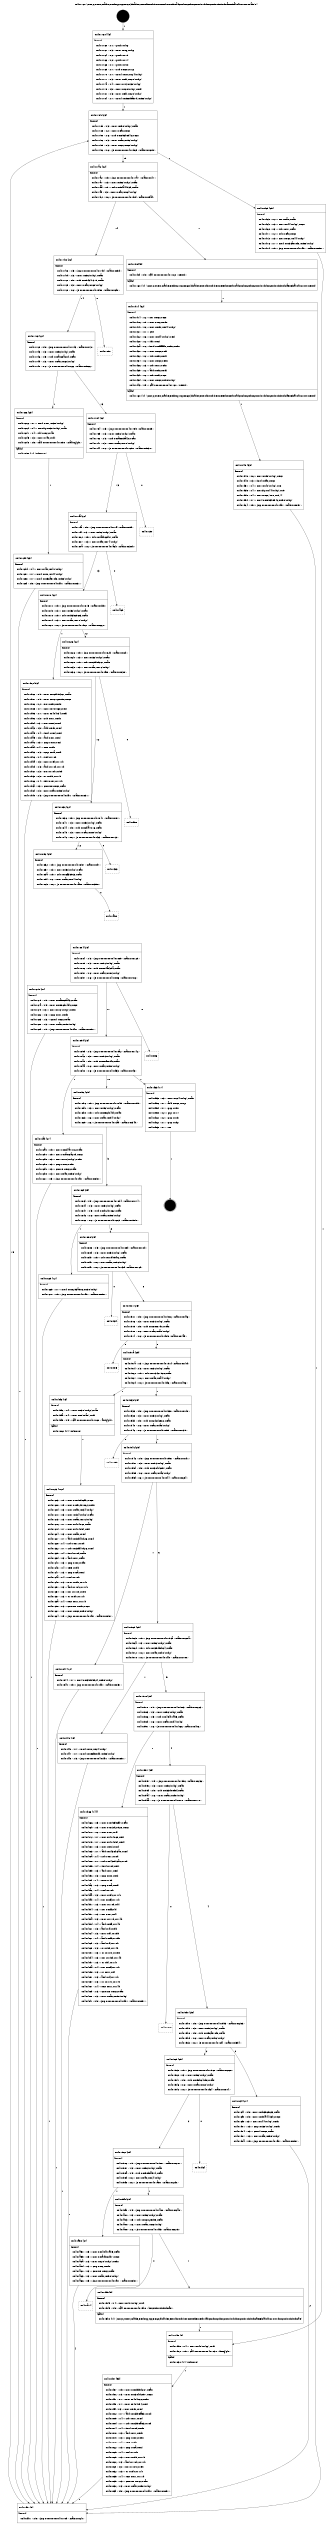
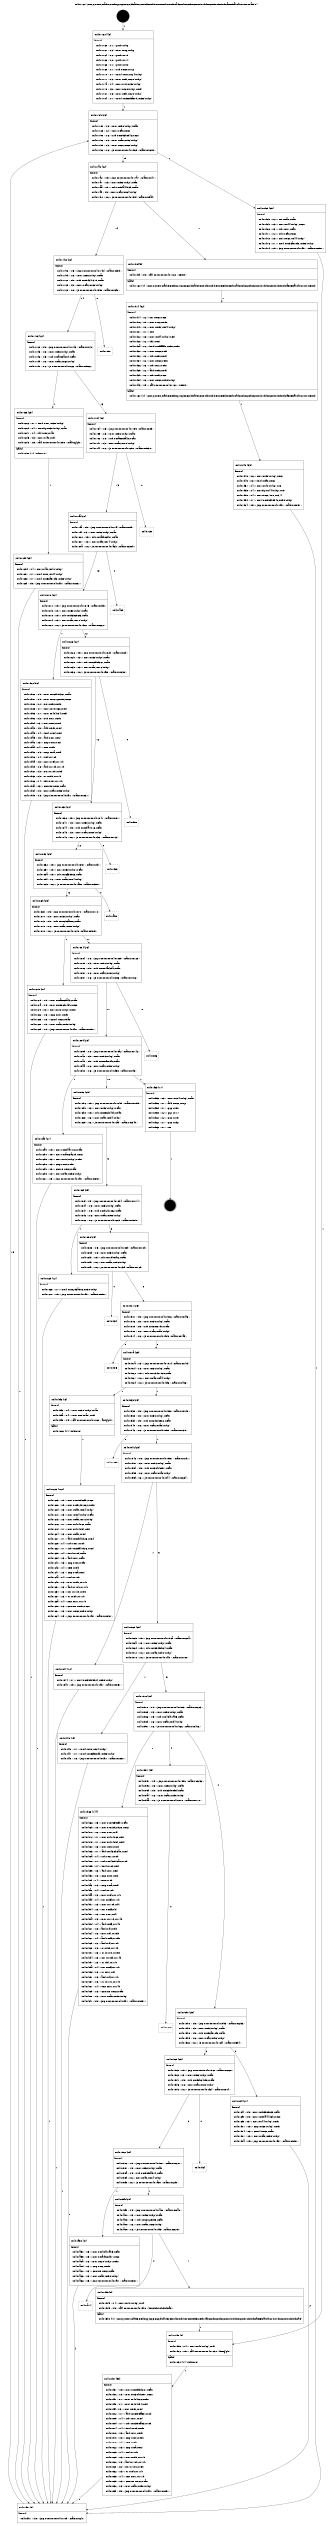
none -> (66, 916)
(190, 1906) -> (224, 1865)
